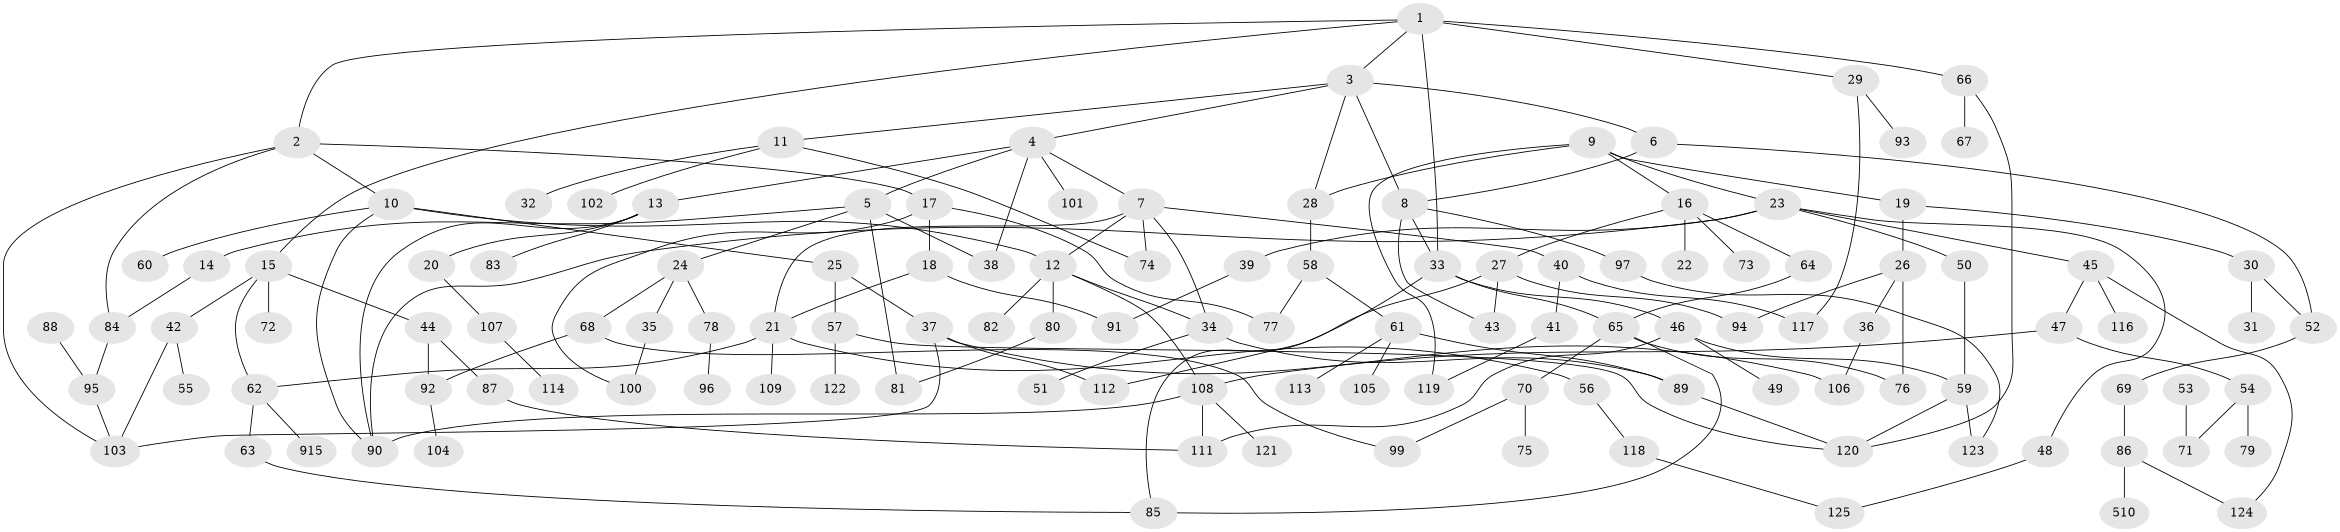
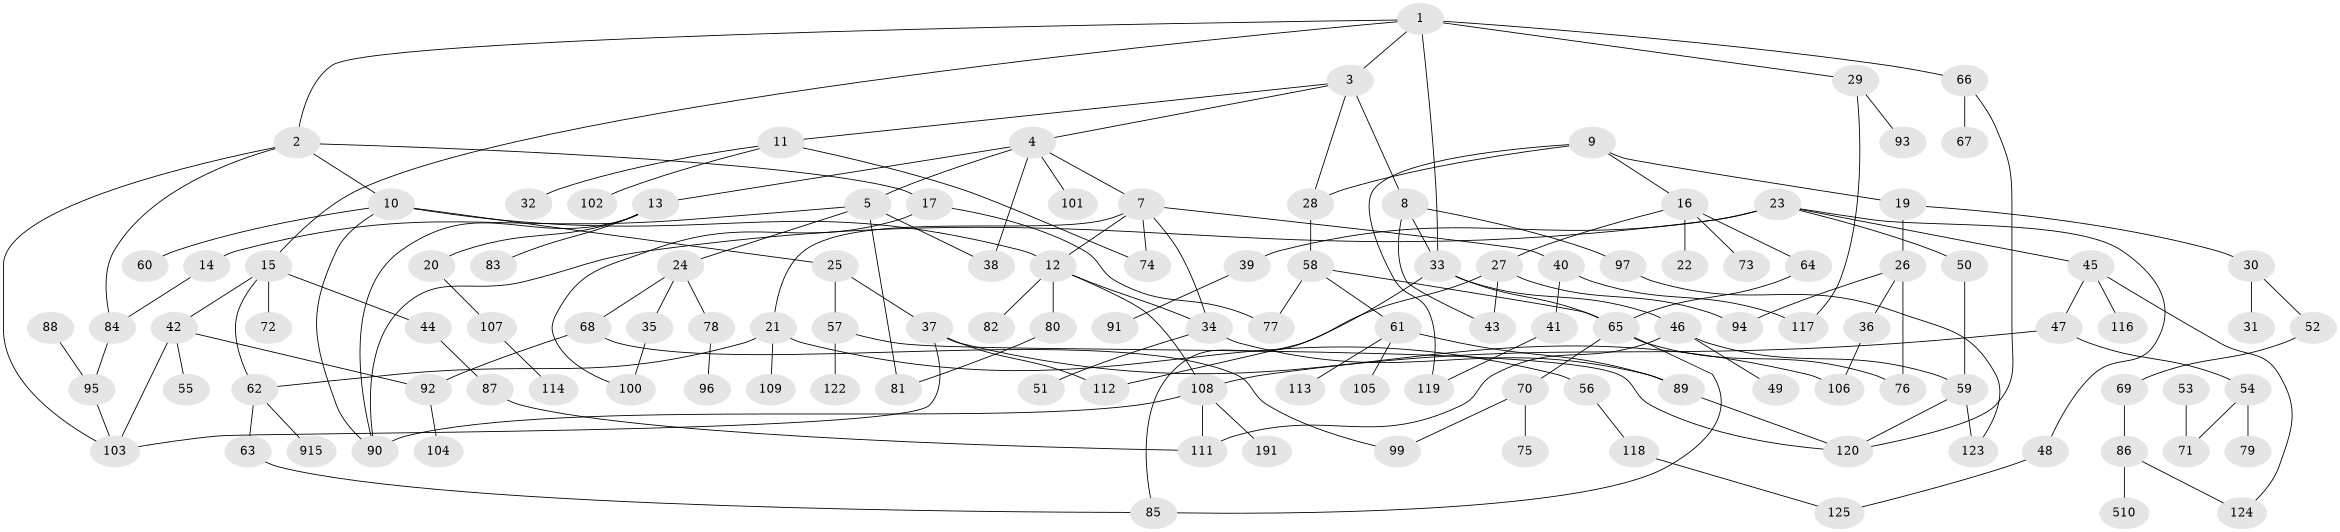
(1654, 142) -> none
(1682, 178) -> none
(930, 266) -> none
none -> (1466, 292)
(428, 359) -> (301, 359)
(1267, 451) -> (1267, 451)
